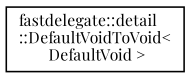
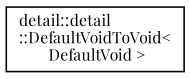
(95, 39) -> (95, 39)
